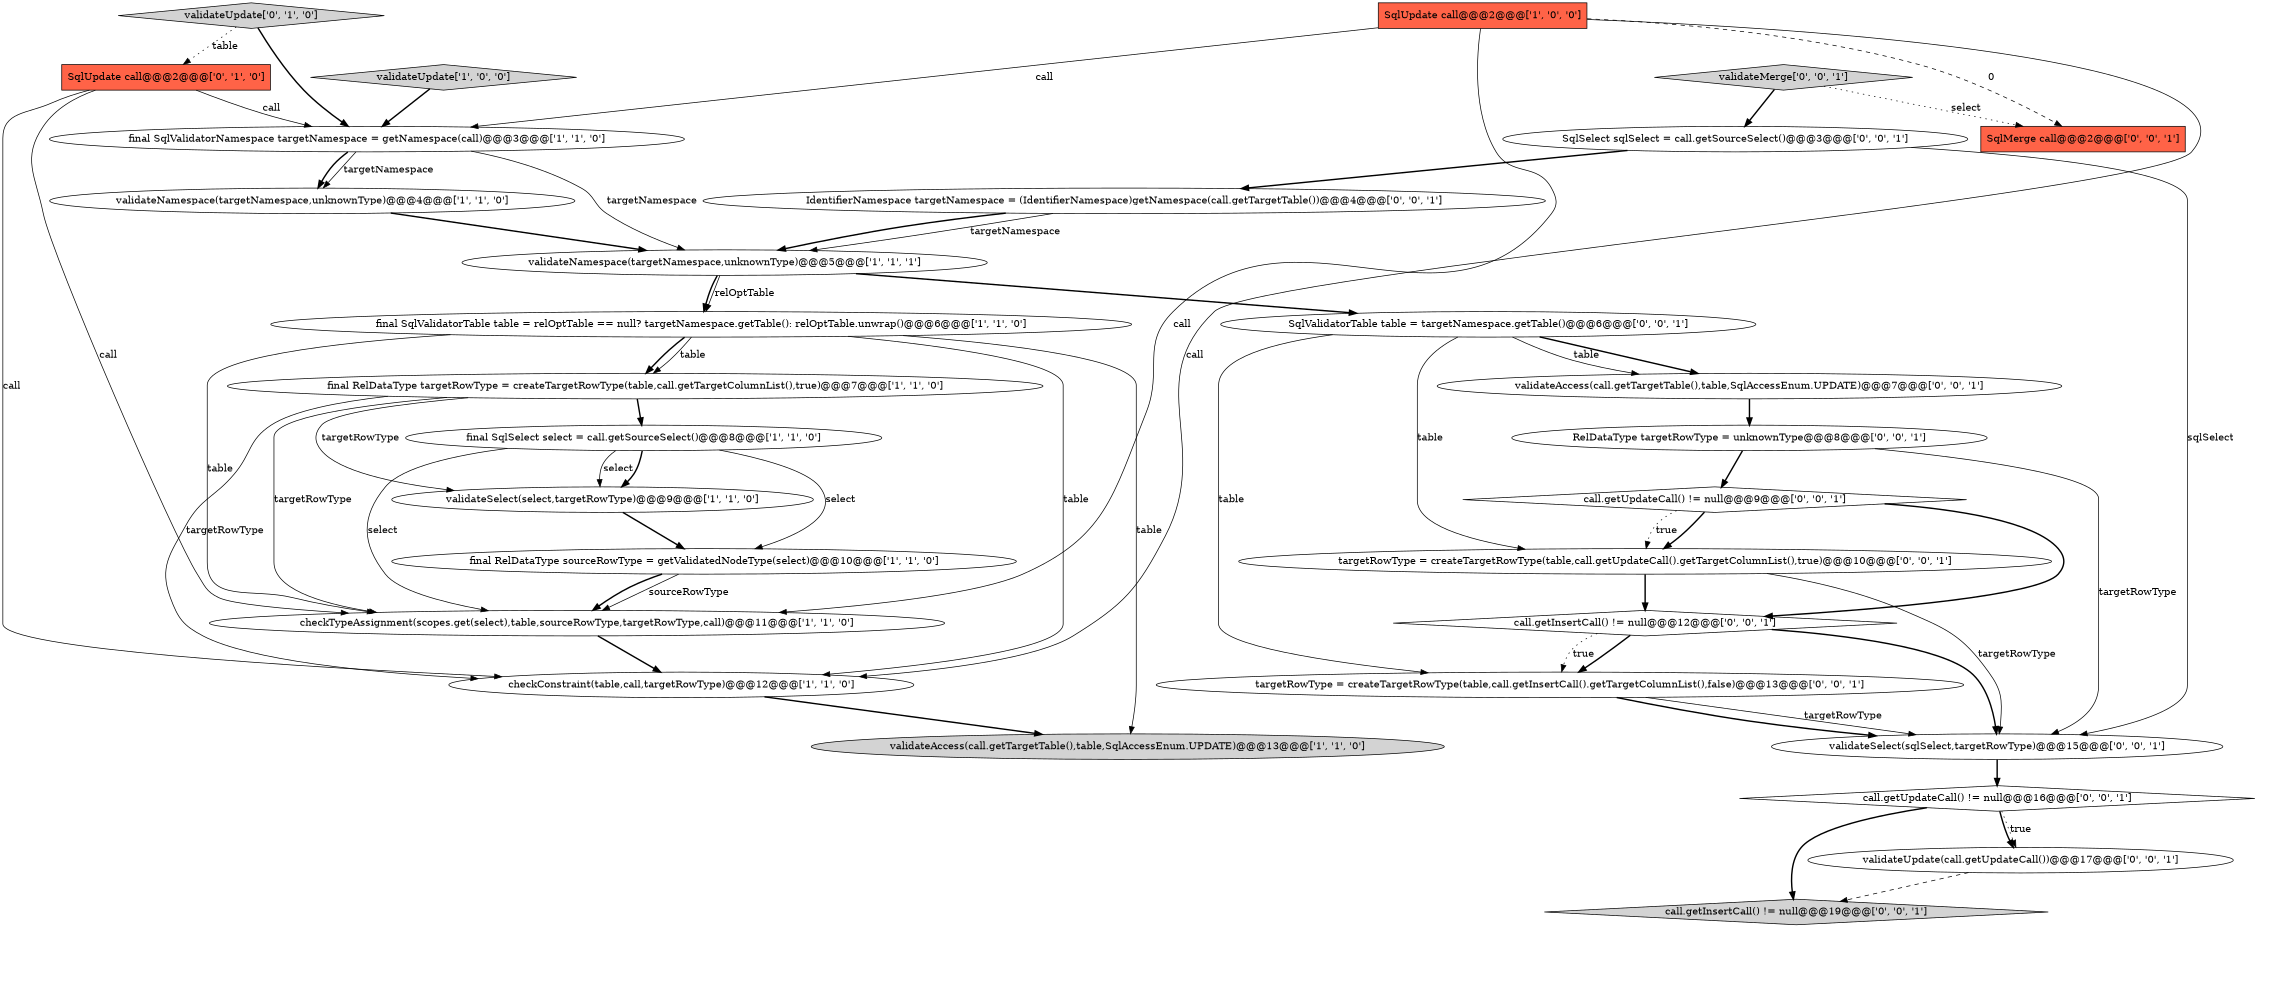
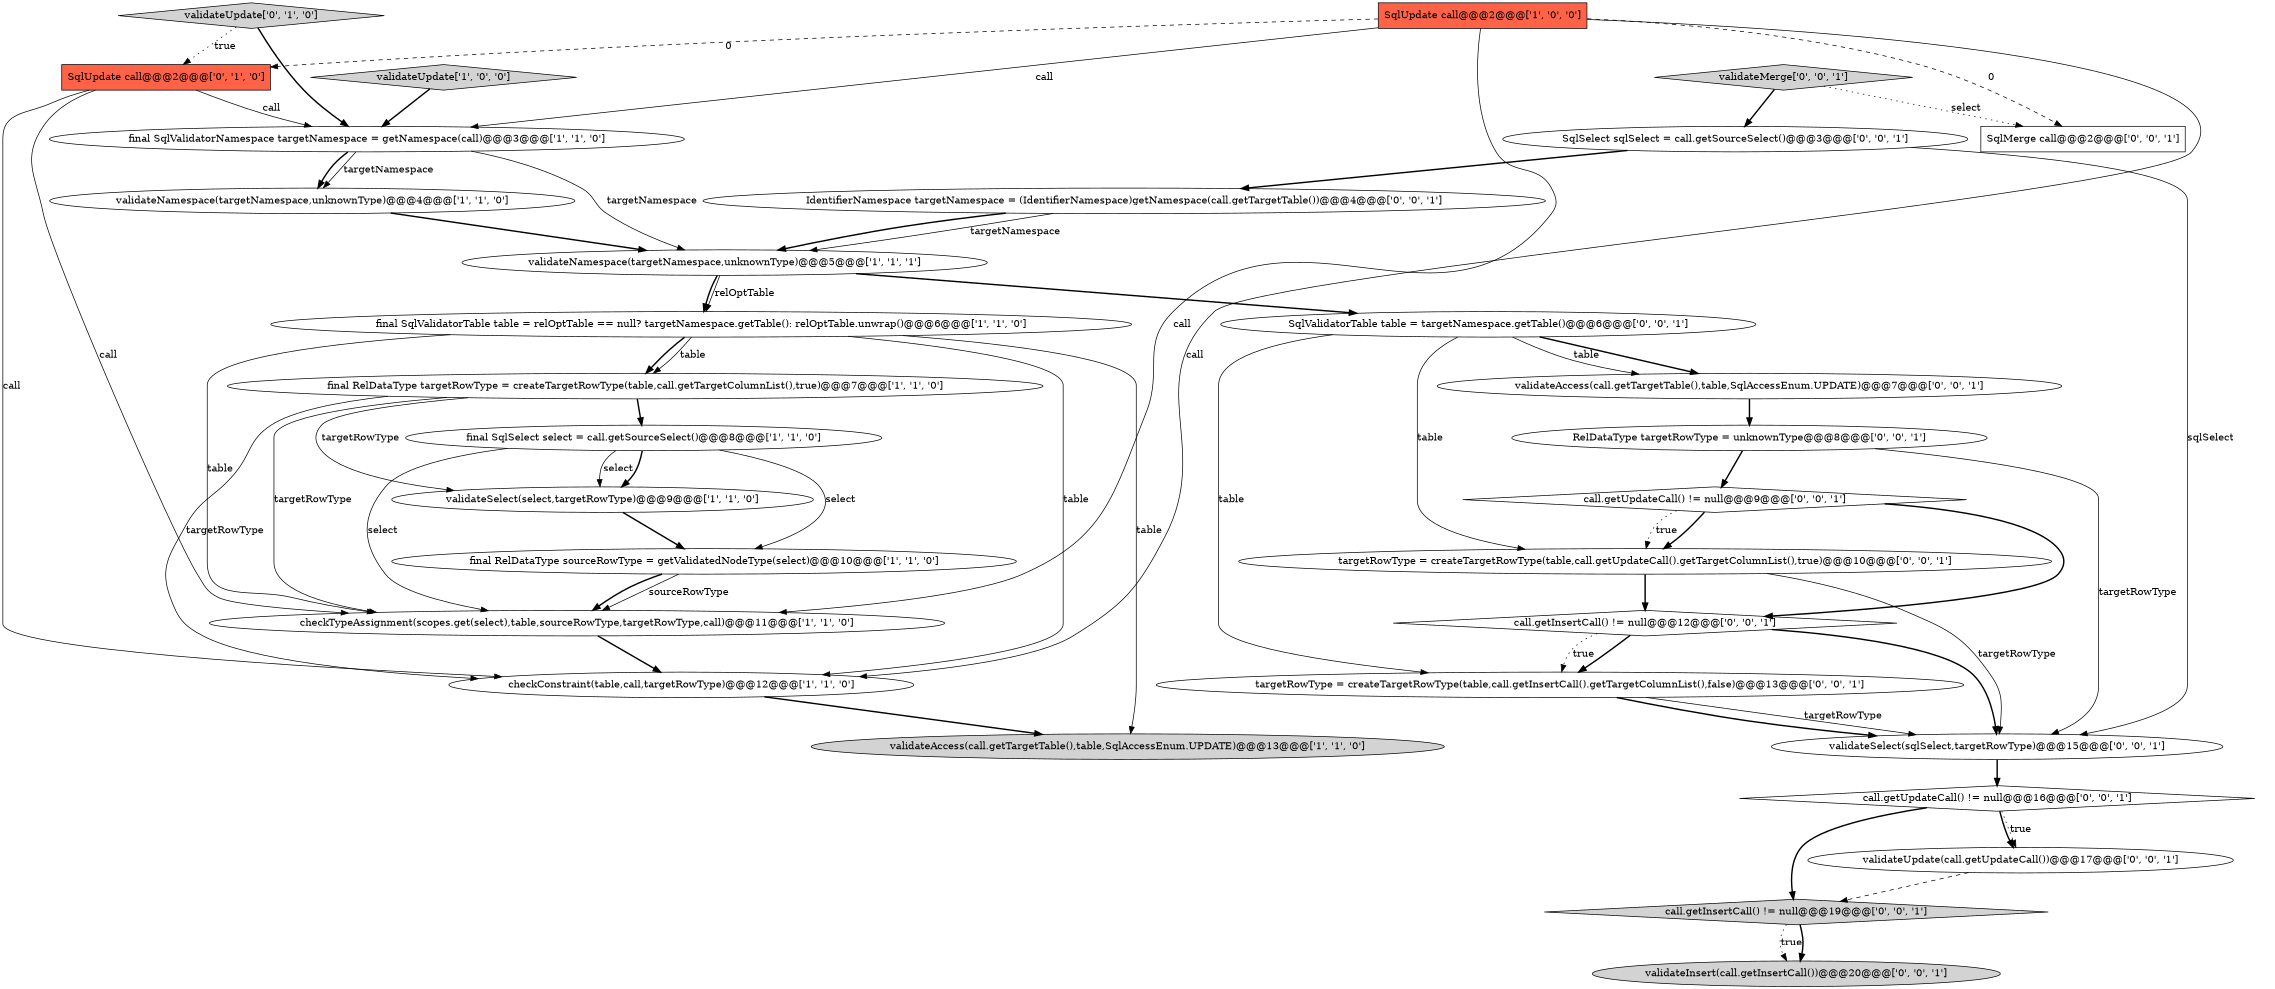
none -> (828, 38)
(225, 46) -> (225, 46)
(2083, 139) -> (2083, 139)
none -> (1796, 974)
